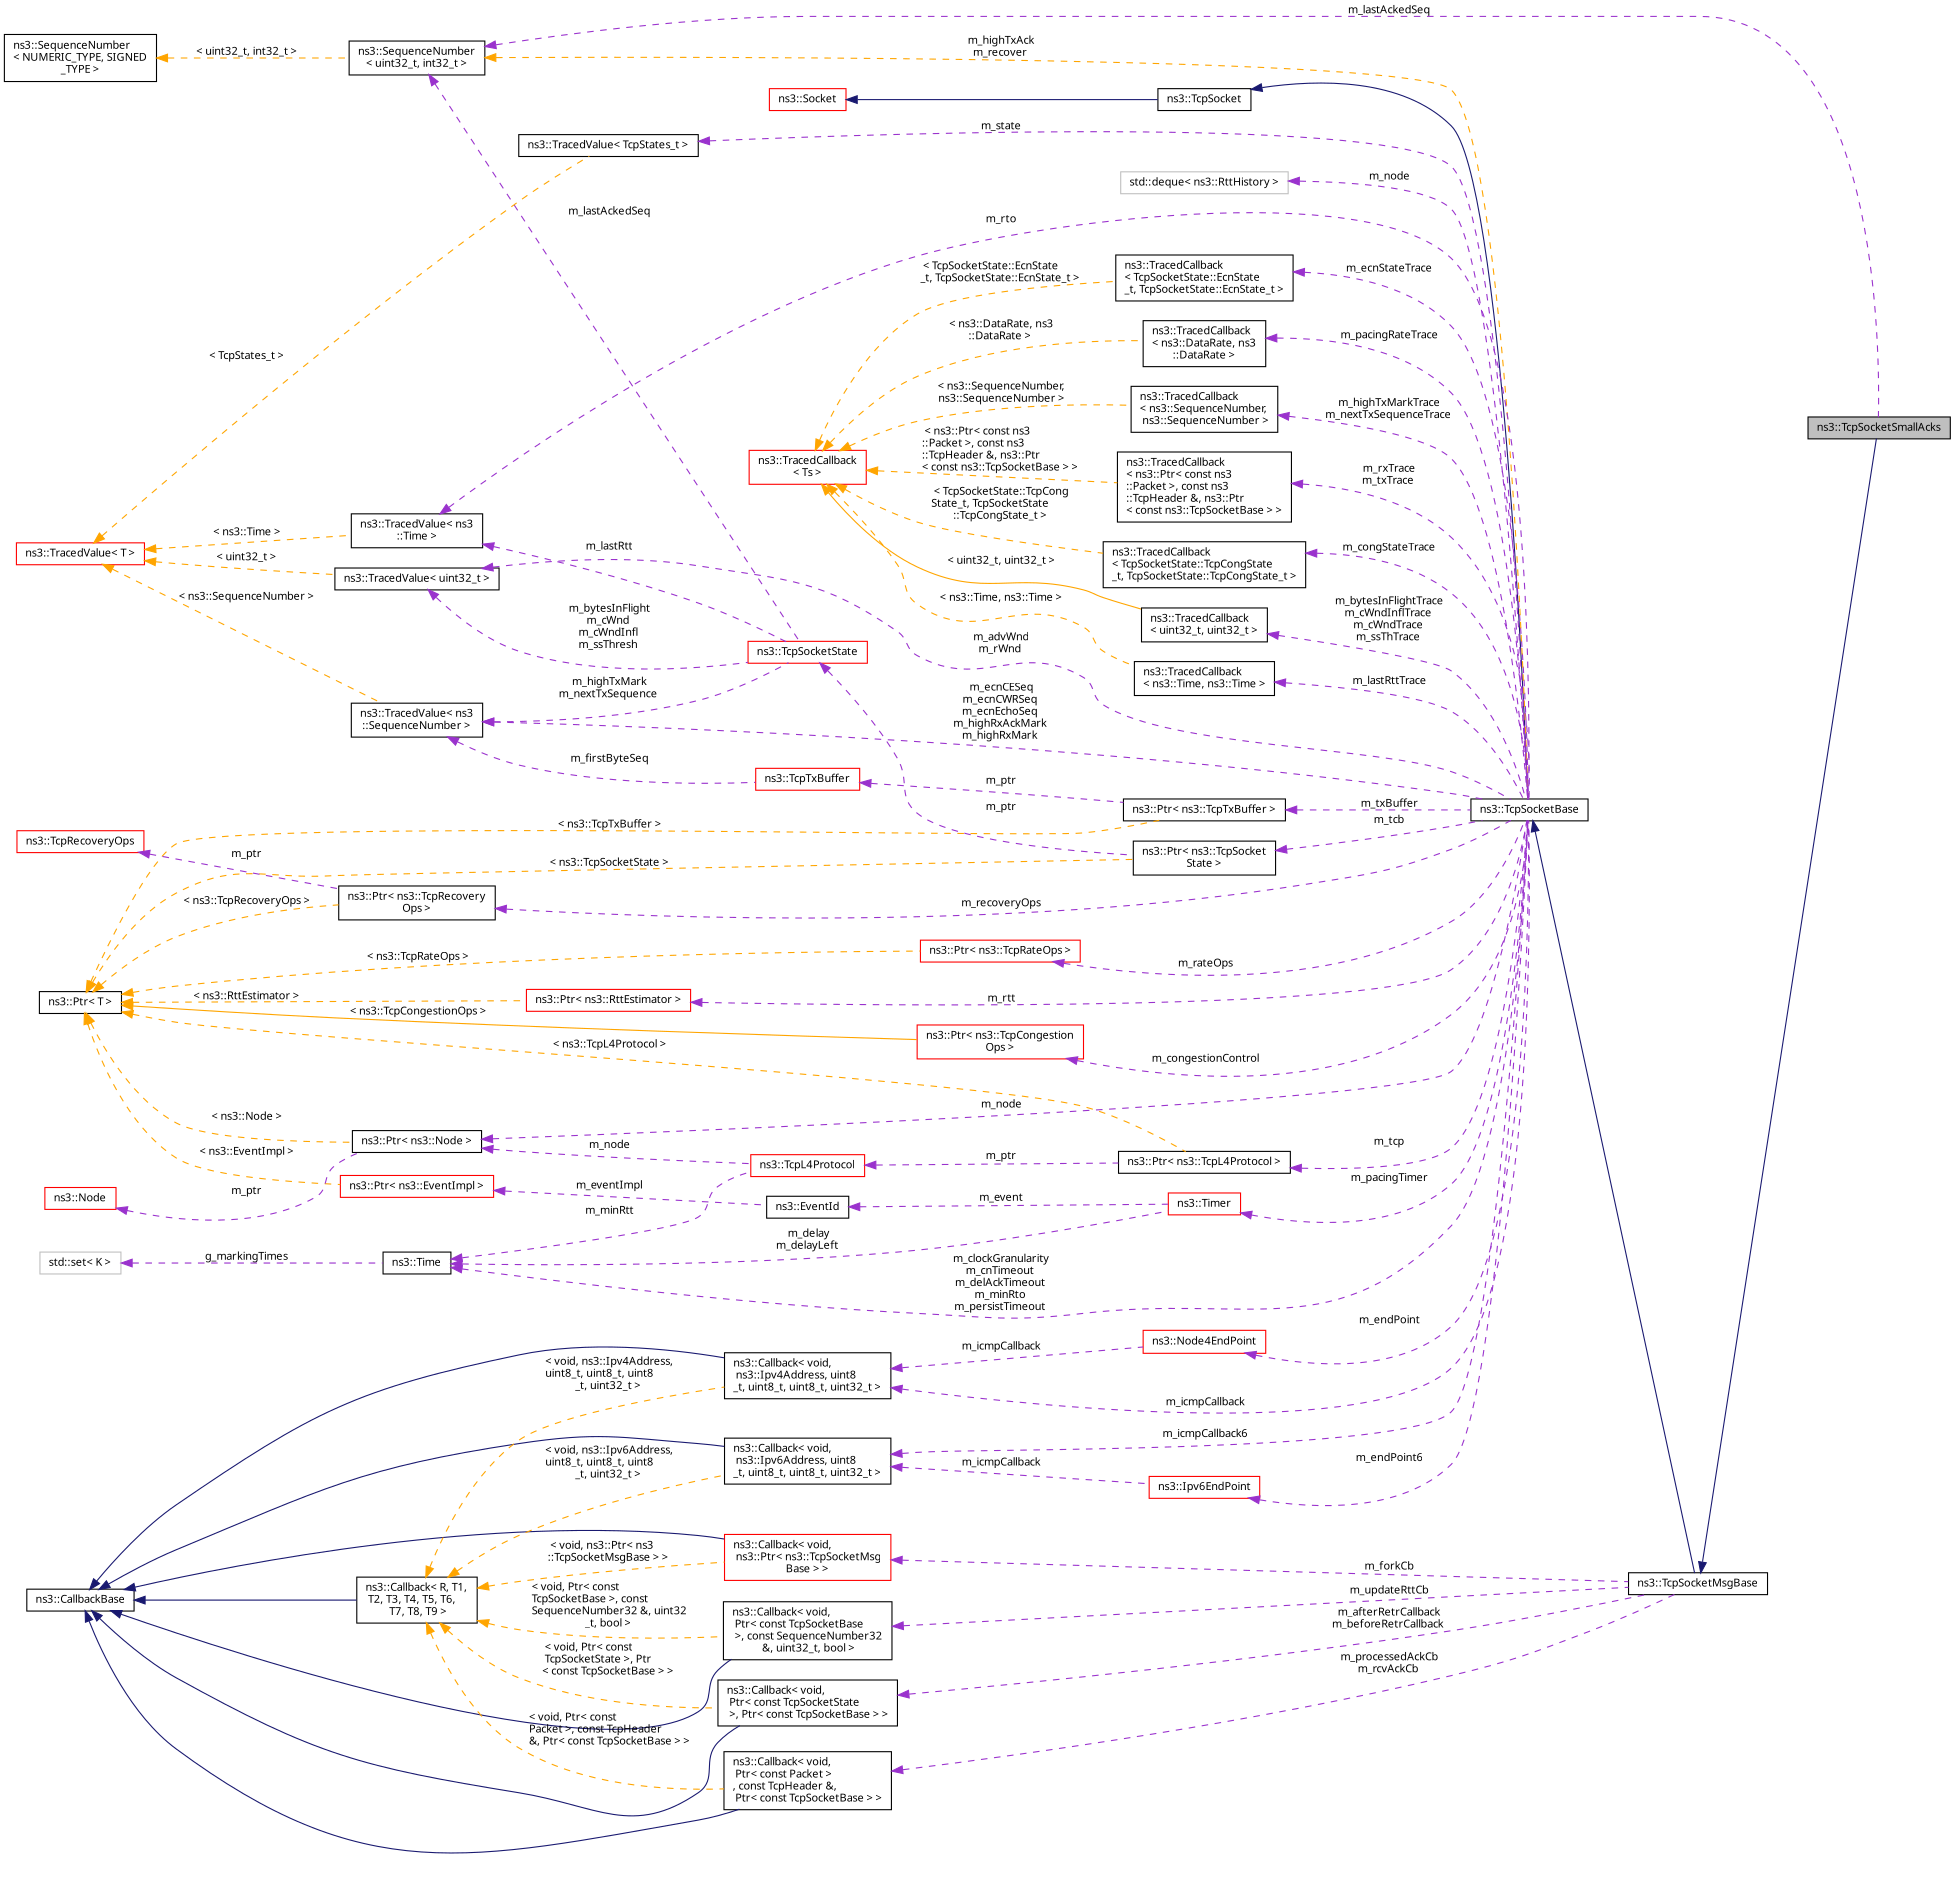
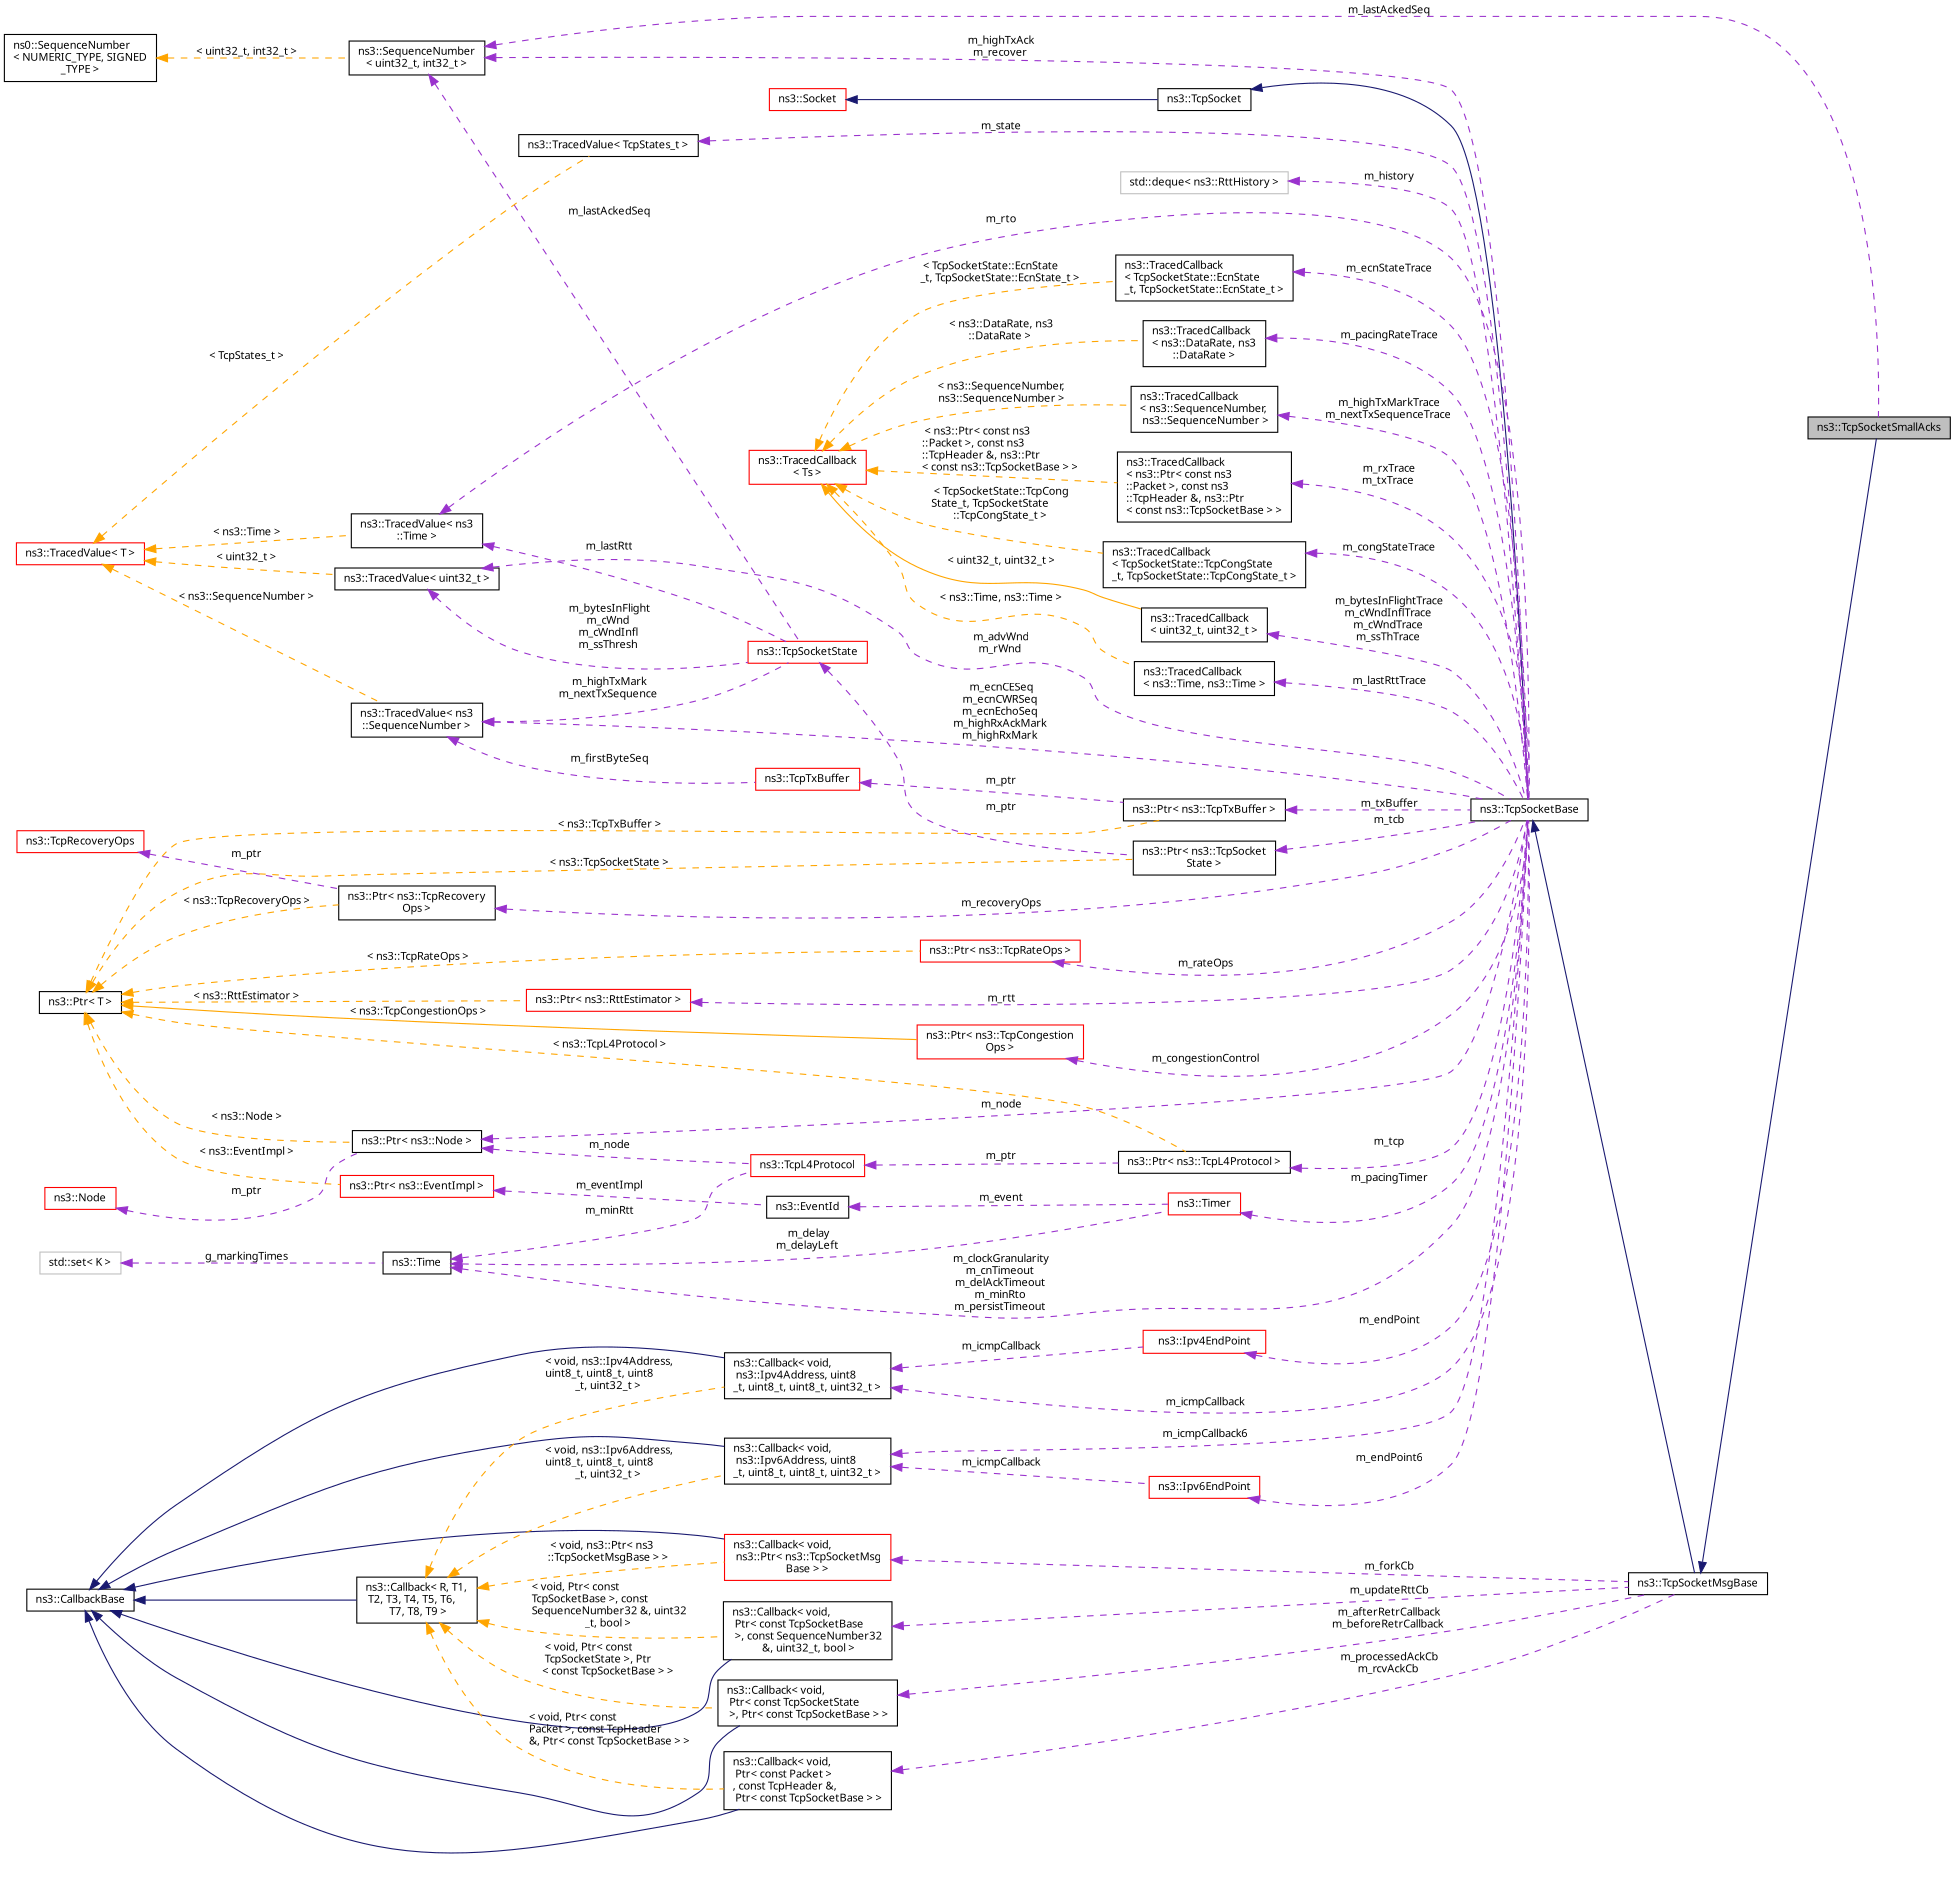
(80, 58) -> (80, 58)
(1333, 72) -> (1333, 72)
(1388, 177) -> (1388, 177)
(1204, 1342) -> (1204, 1342)
